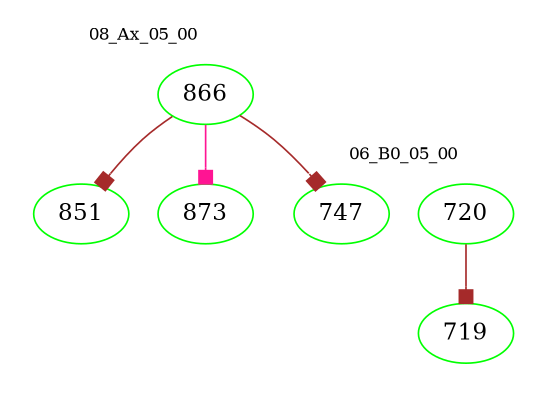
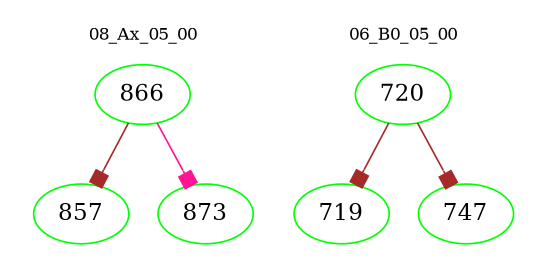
(292, 156) -> (430, 147)
(81, 214) -> (81, 214)
